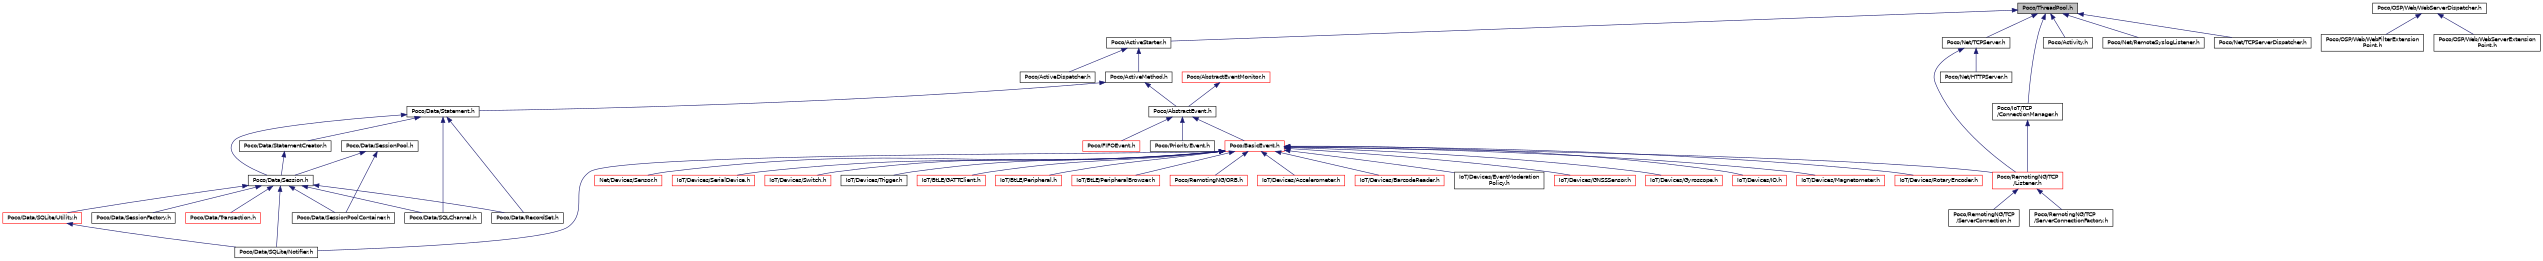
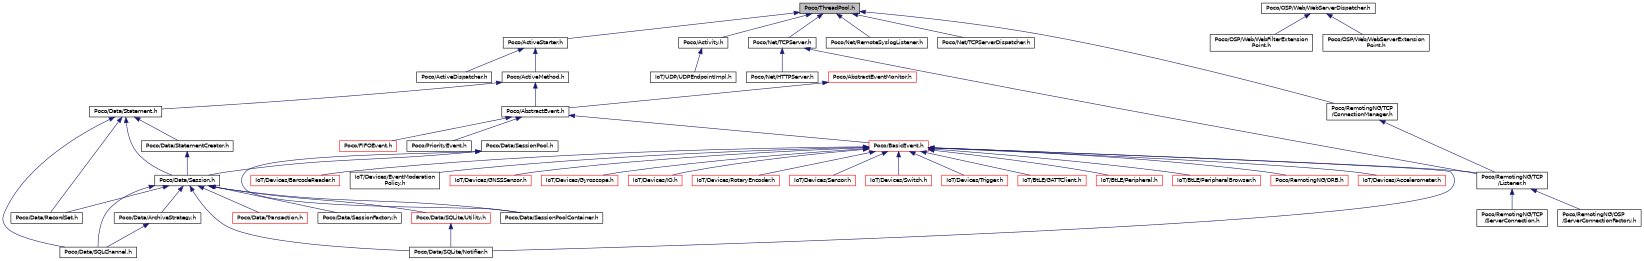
none -> (693, 77)
(2028, 112) -> (1362, 112)
(628, 181) -> (823, 181)
(713, 181) -> none
(874, 181) -> (975, 181)
(1841, 181) -> none
(2028, 181) -> (1512, 181)
none -> (158, 218)
(2071, 218) -> (1599, 218)
